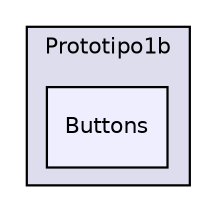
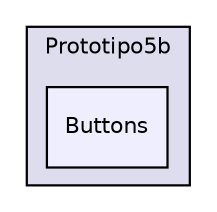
(108, 48) -> (108, 48)
